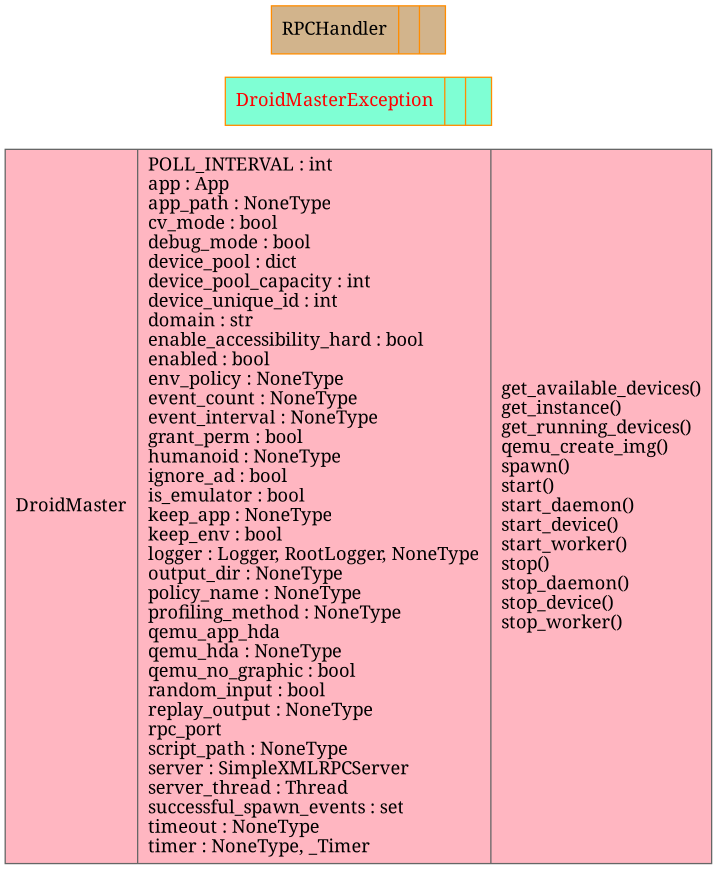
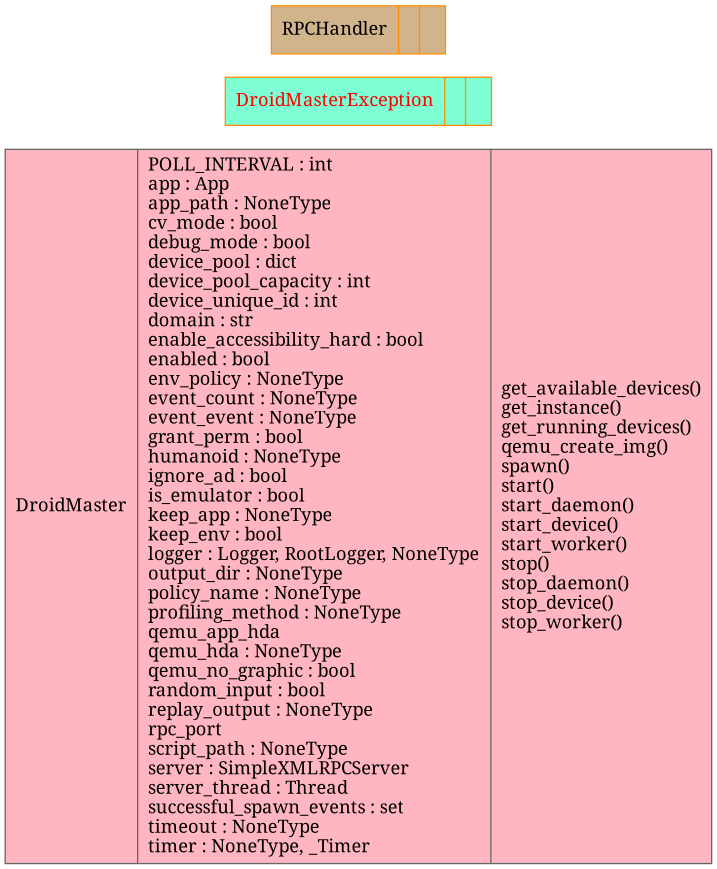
(264, 418) -> (253, 418)
